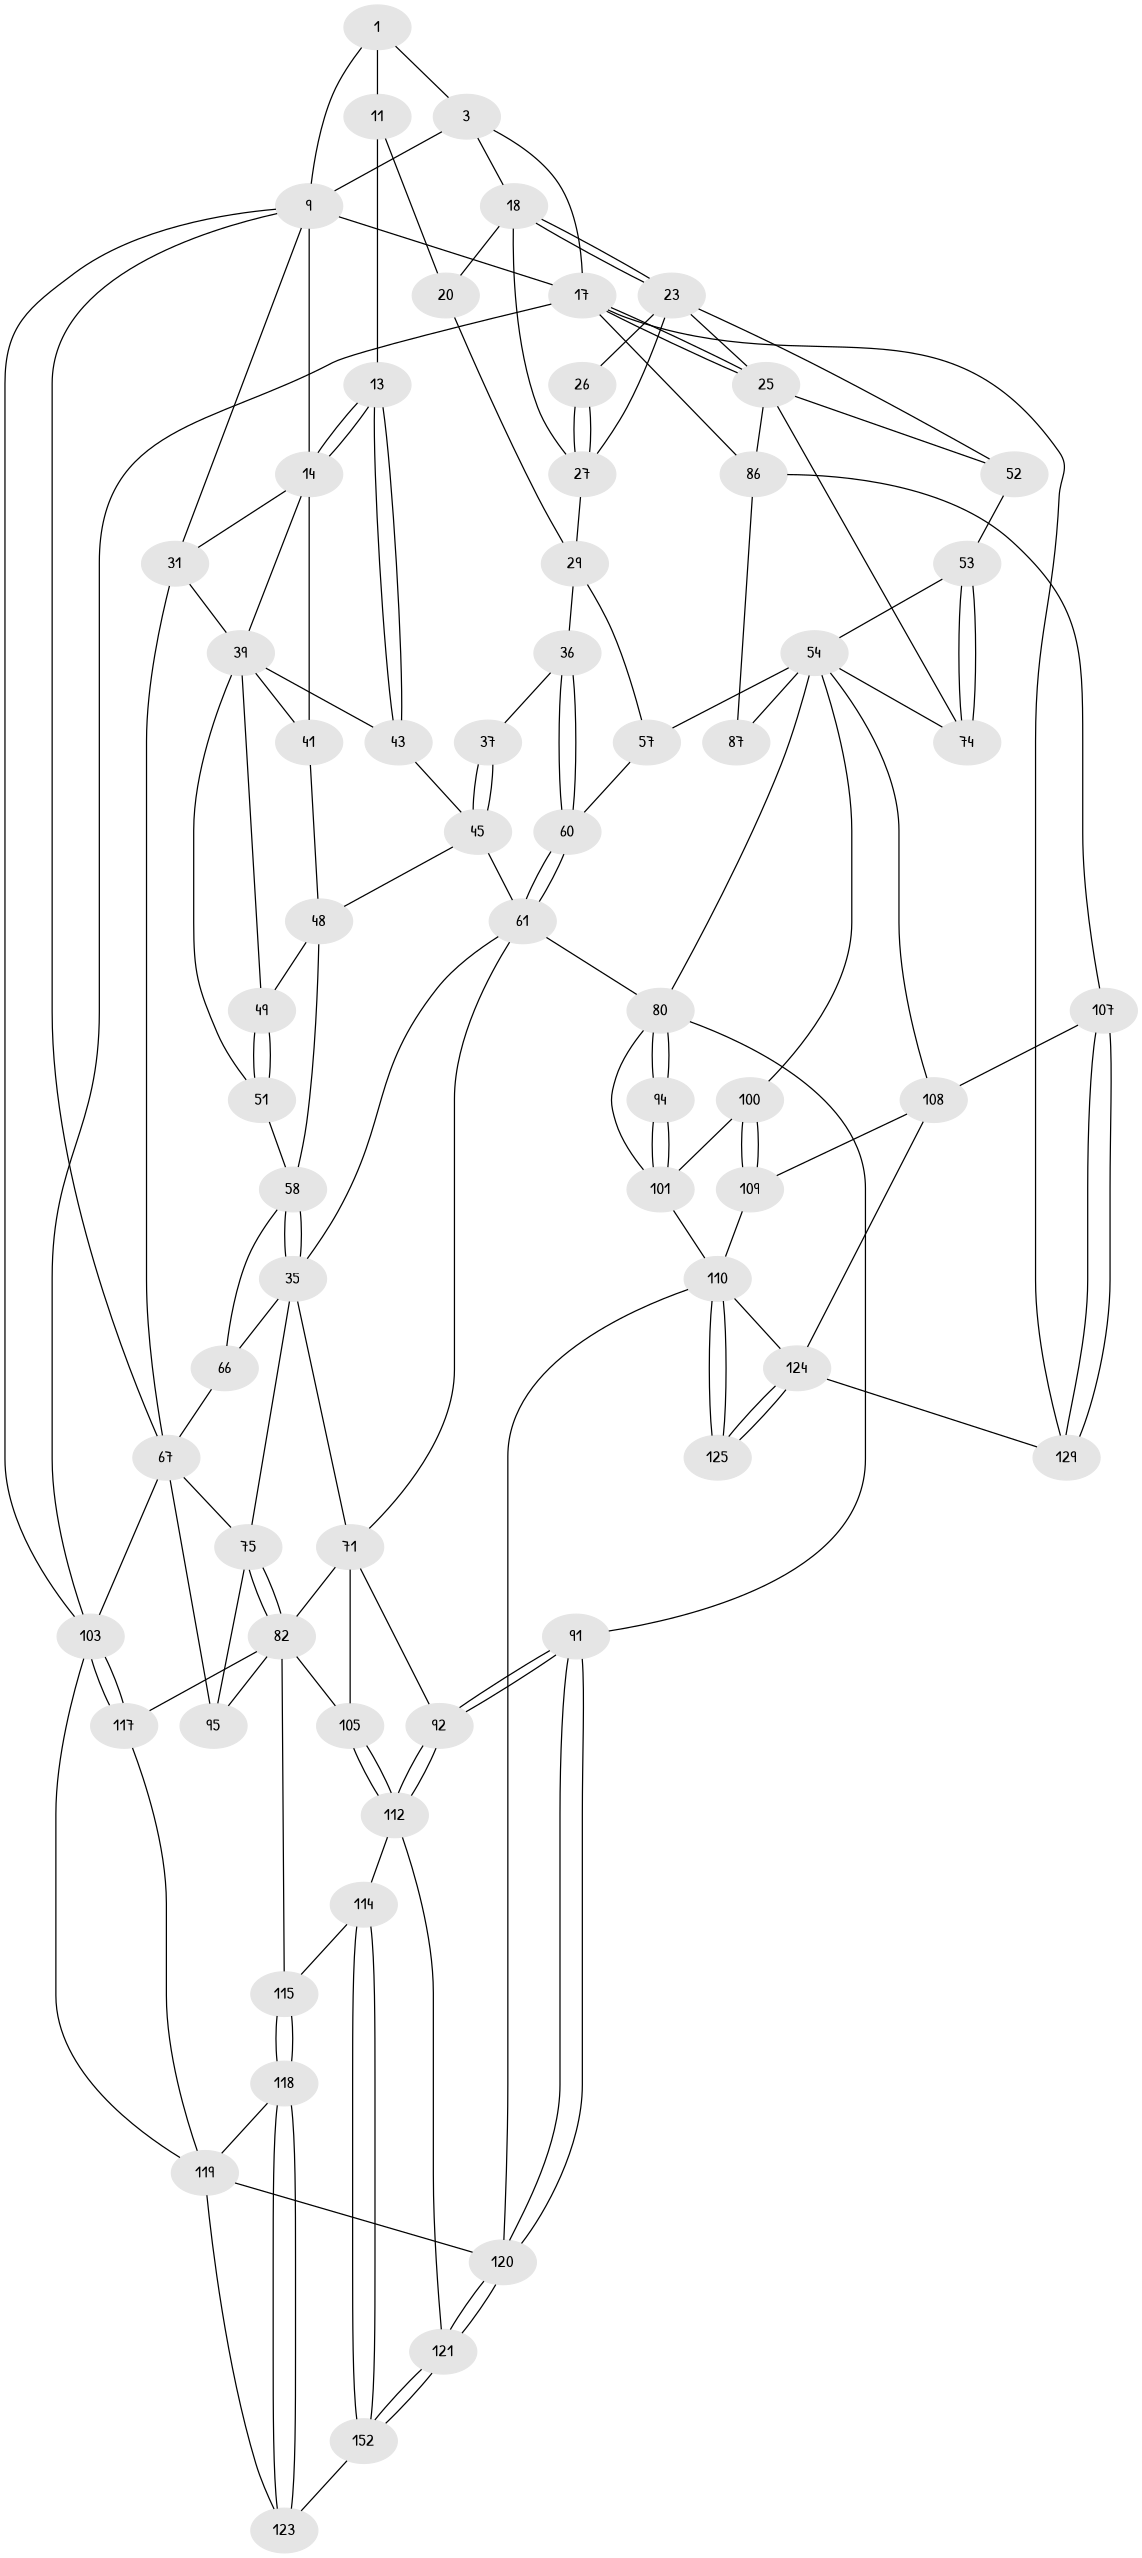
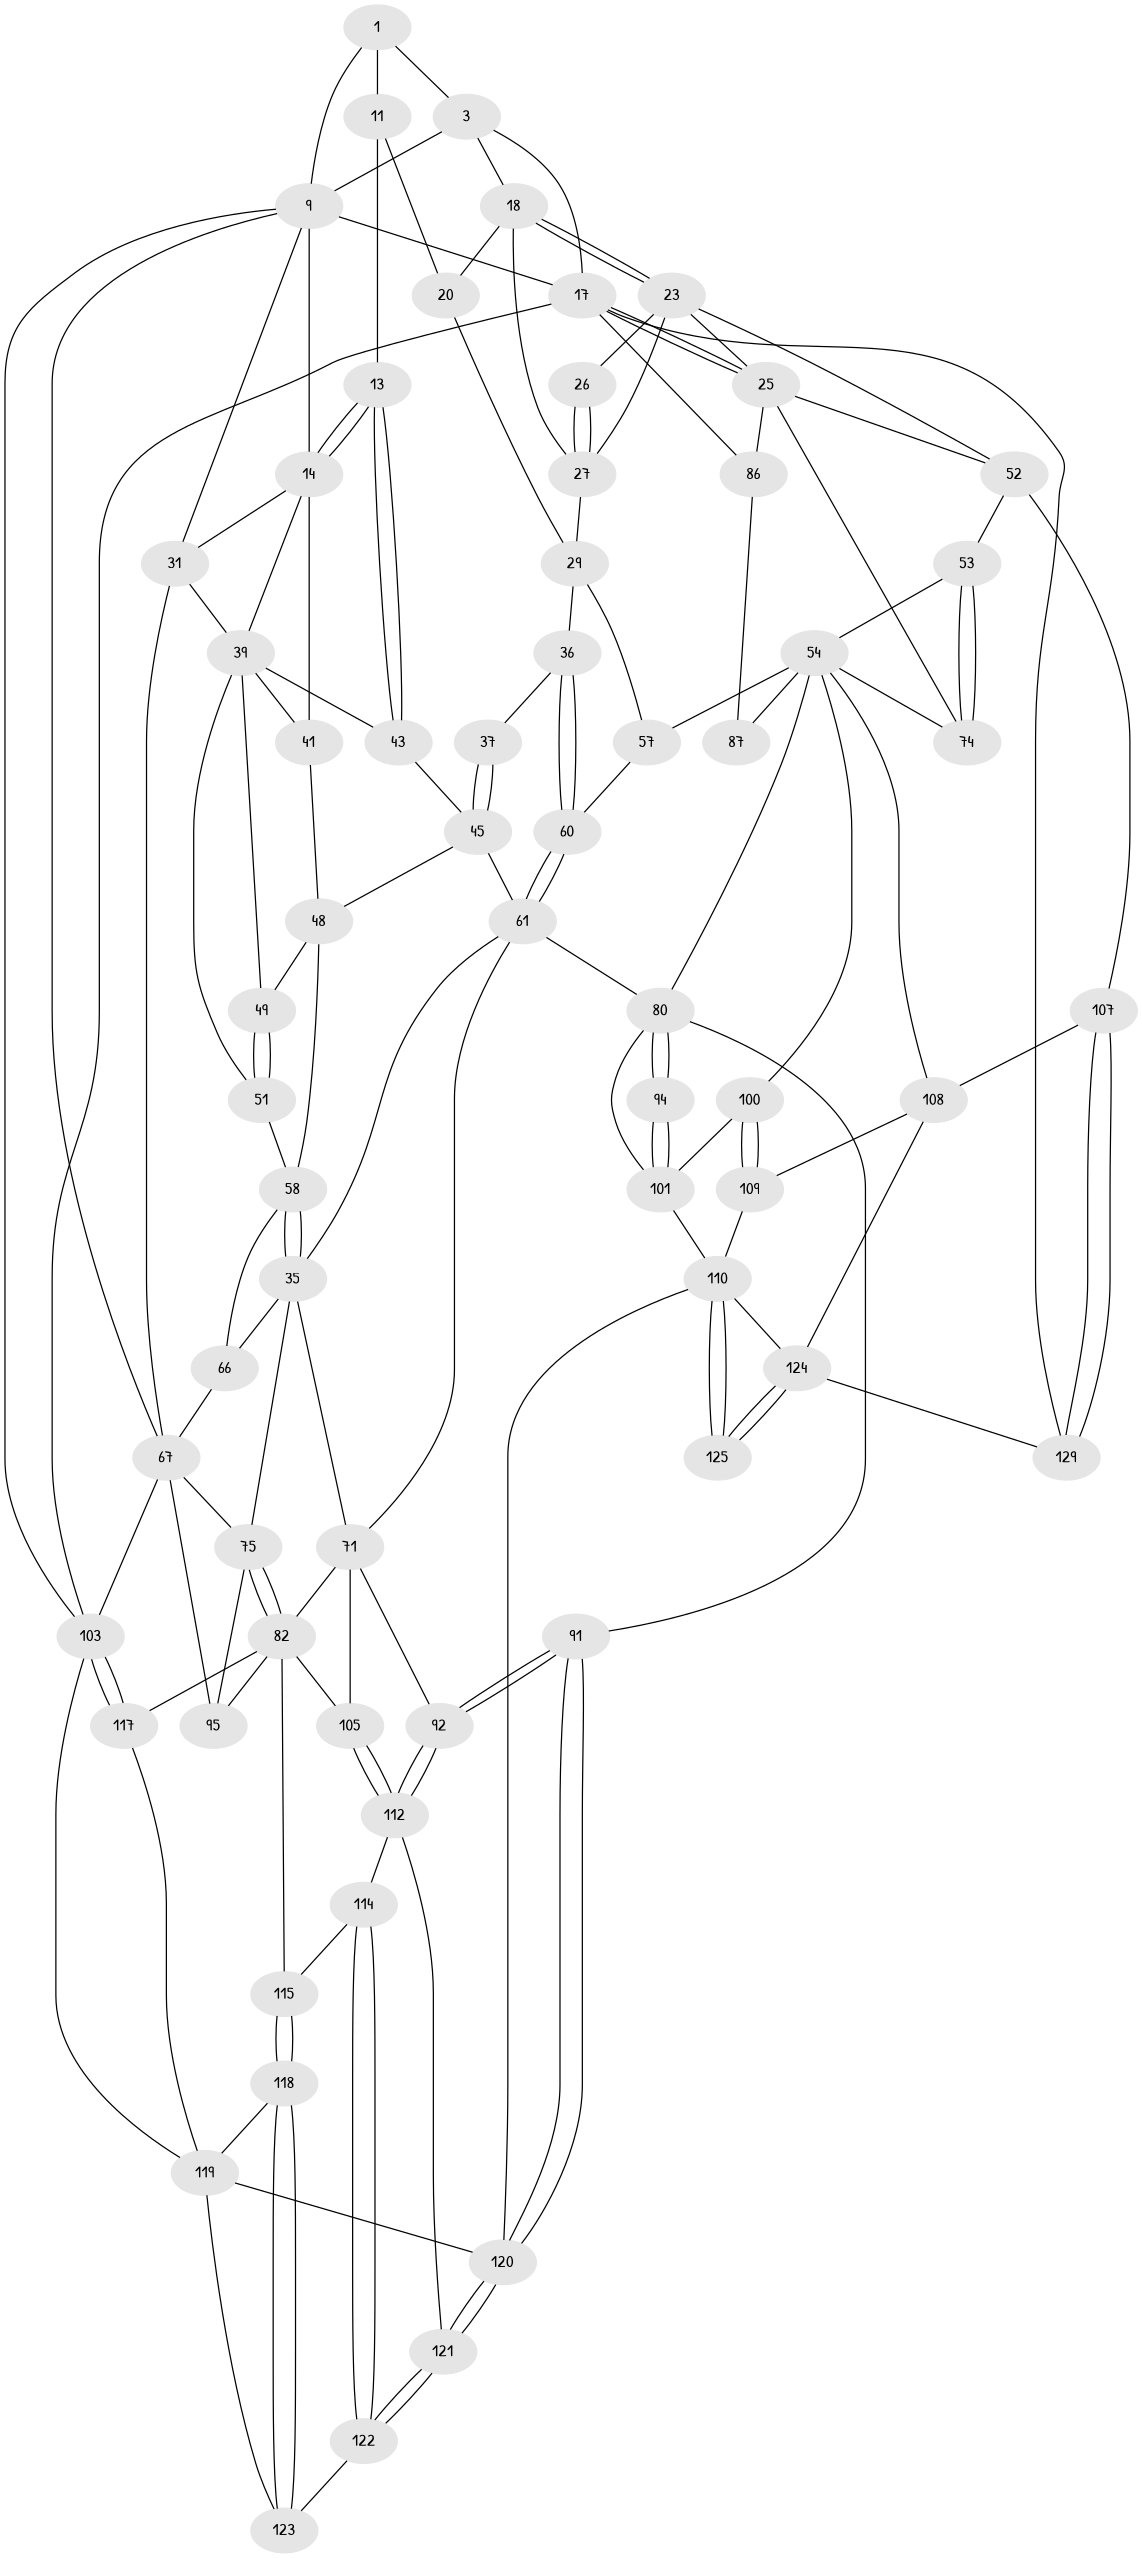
(1075, 636) -> (1129, 731)
(364, 2441) -> (364, 2441)
